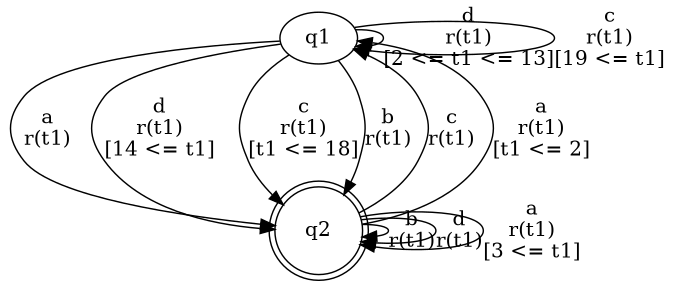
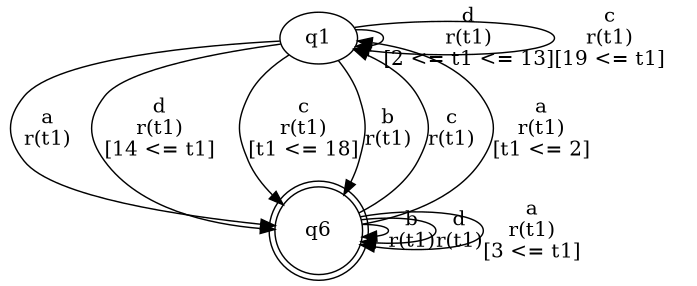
(319, 231) -> (319, 231)
